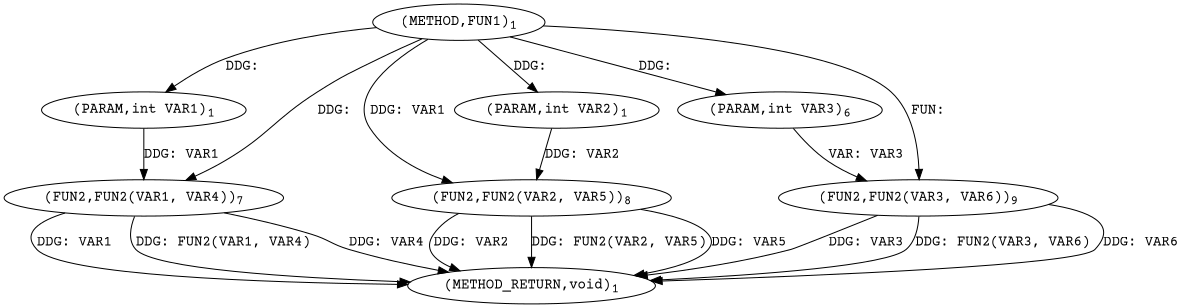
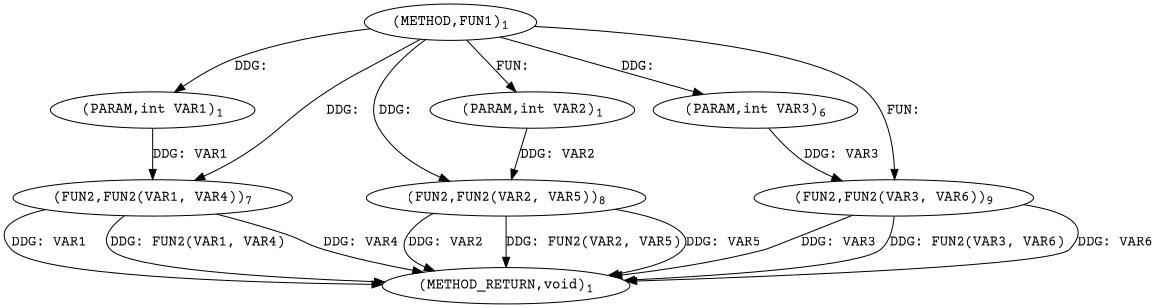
(535, 66) -> (517, 66)
(408, 110) -> (400, 110)
(866, 154) -> (842, 154)
